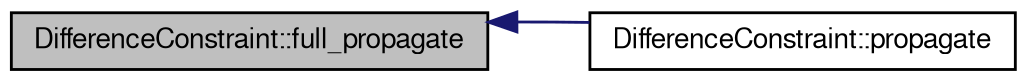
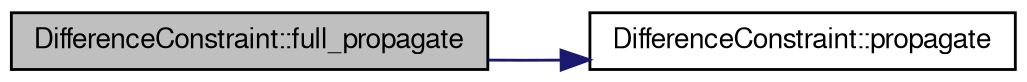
(553, 22) -> (525, 60)
